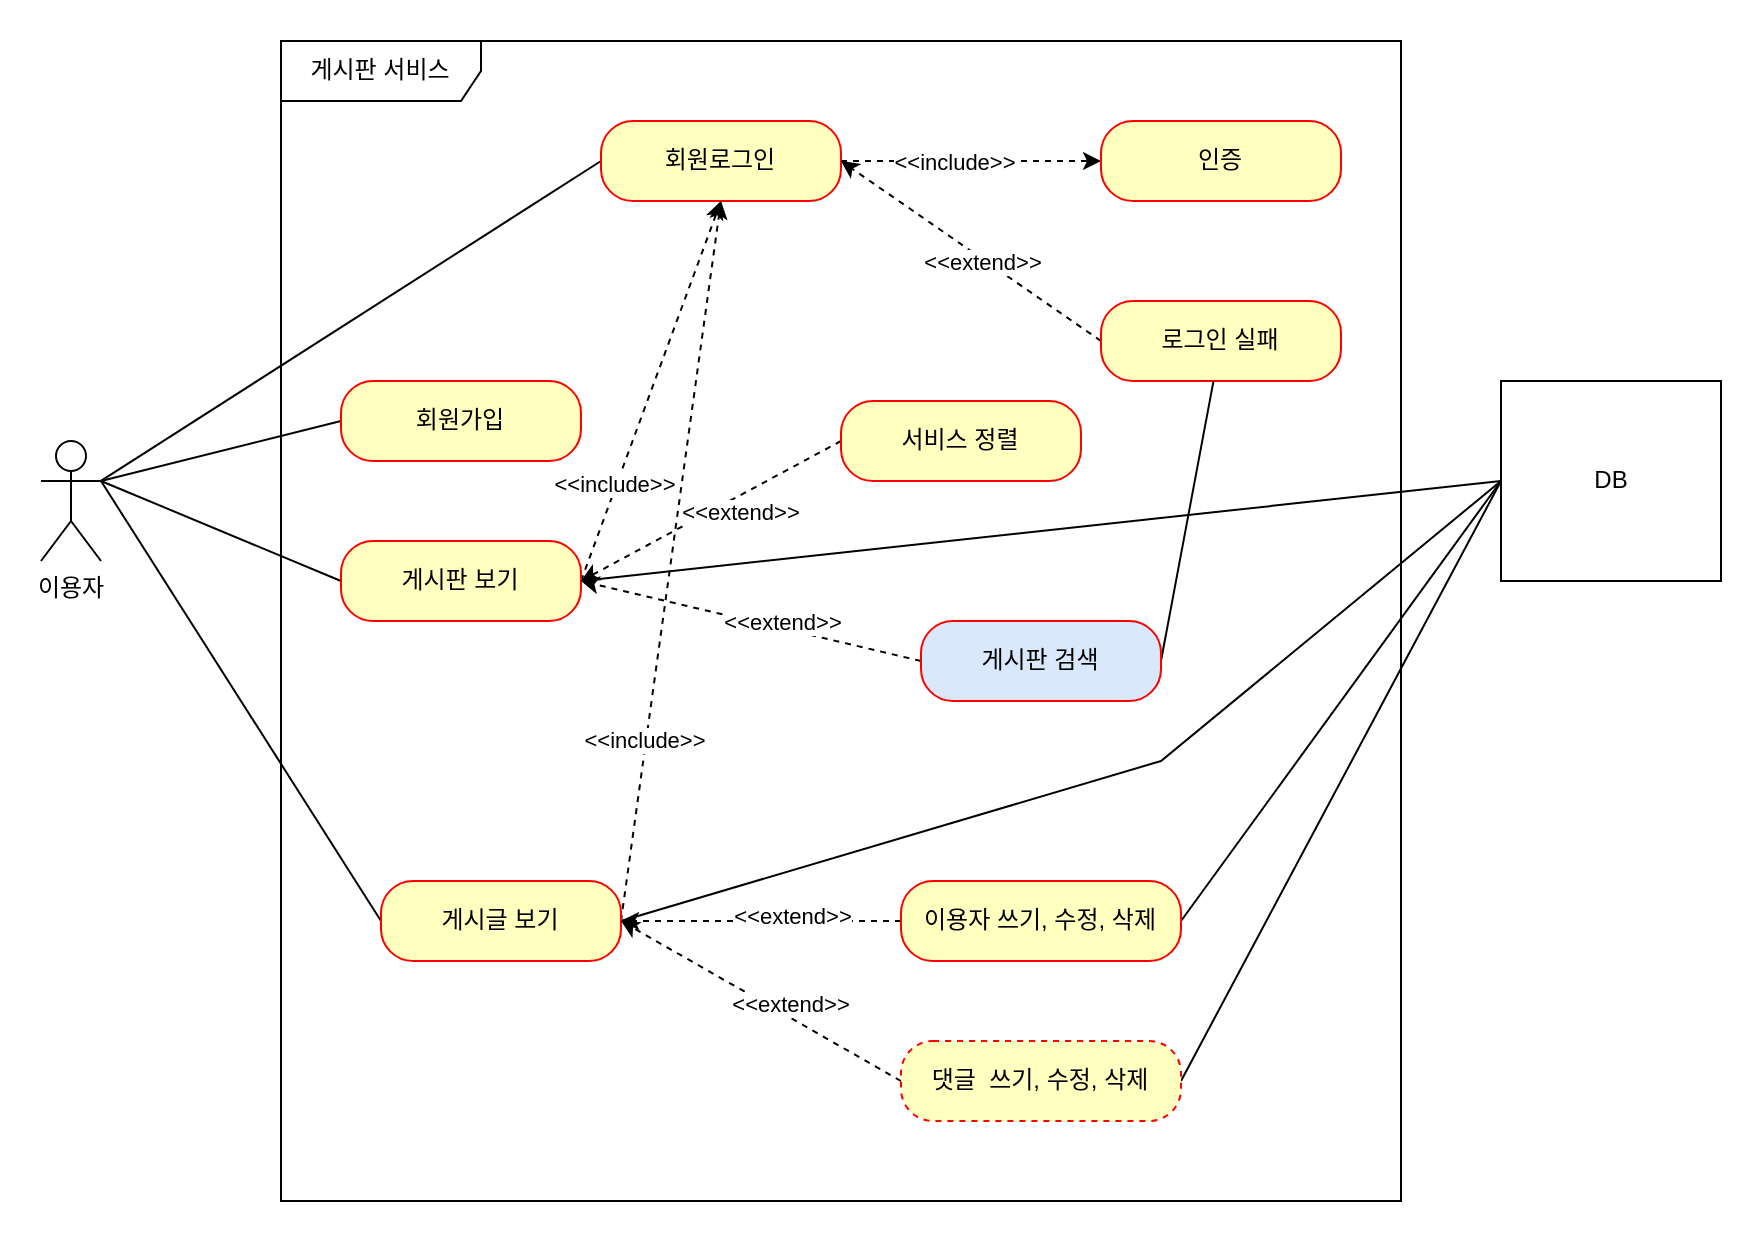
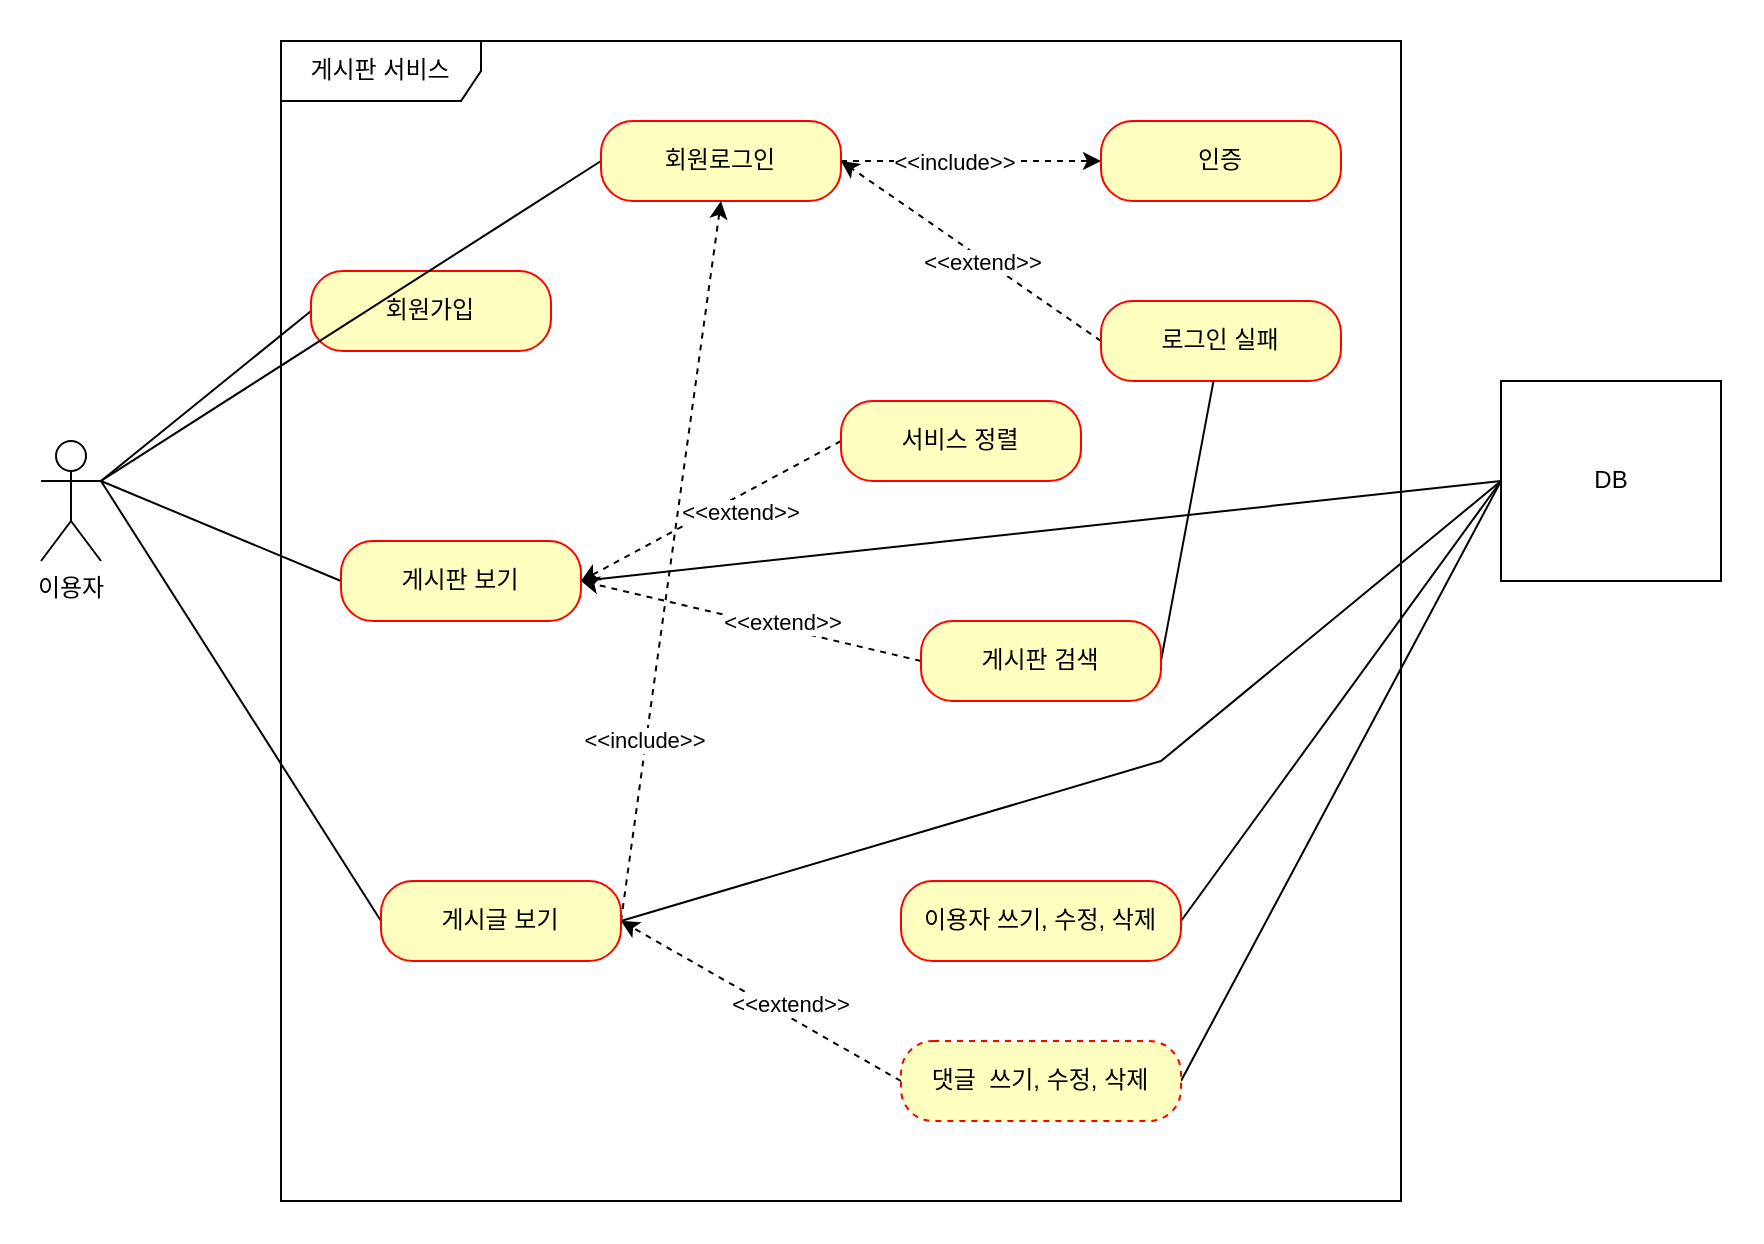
(668, 344) -> none
(461, 421) -> (431, 311)
(1041, 661) -> (1041, 661)
(768, 921) -> none
